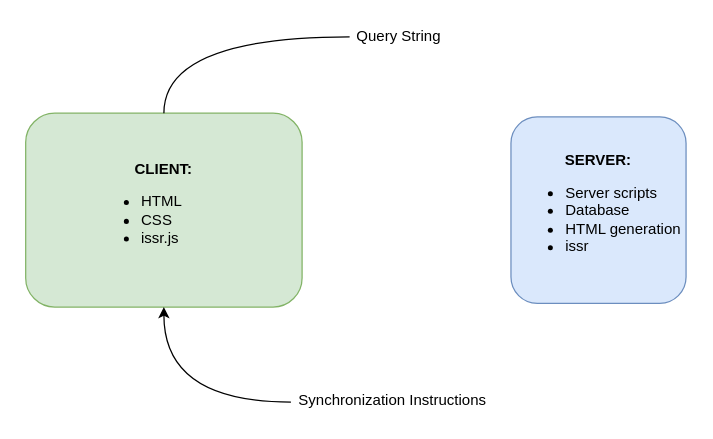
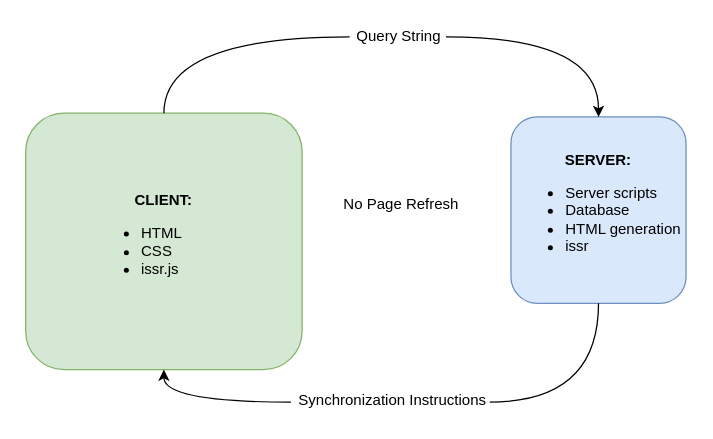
none -> (537, 47)
none -> (400, 204)
(164, 210) -> (164, 241)
none -> (568, 379)
